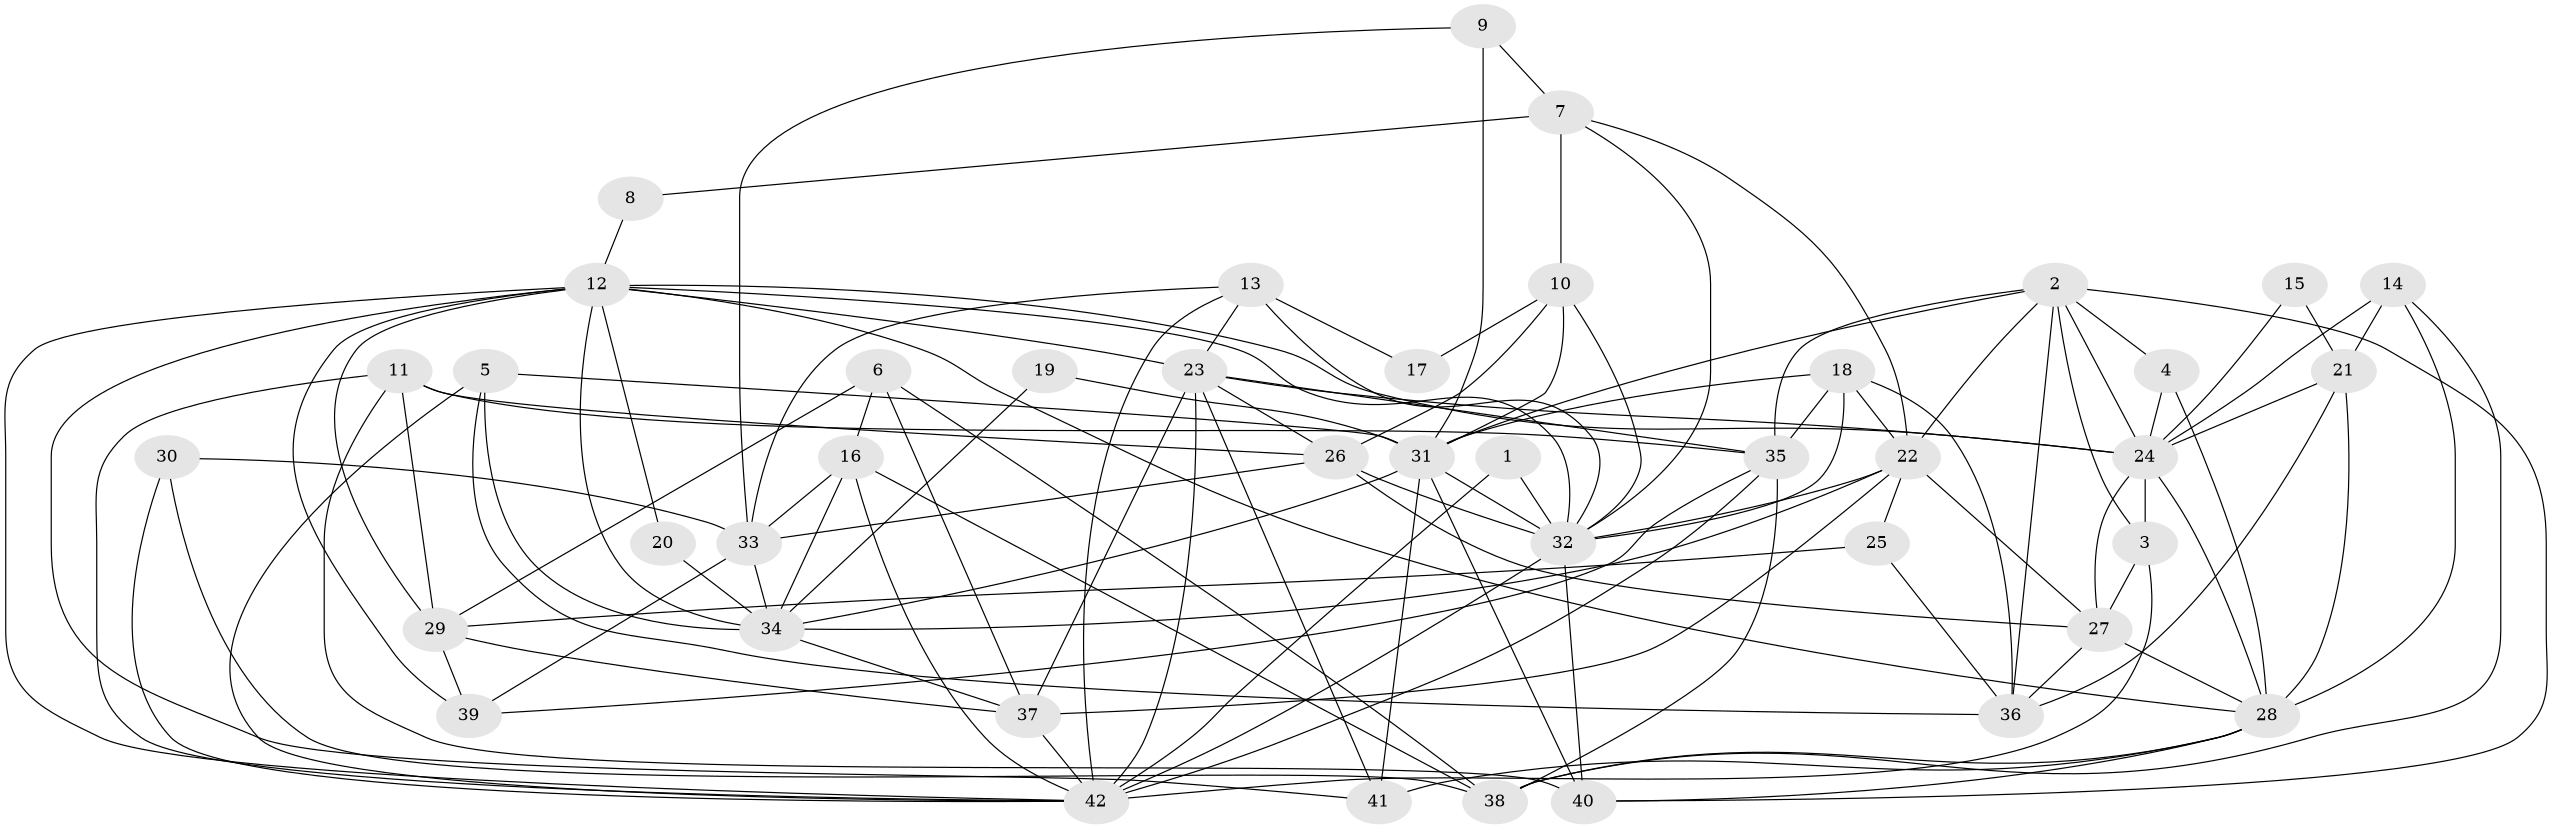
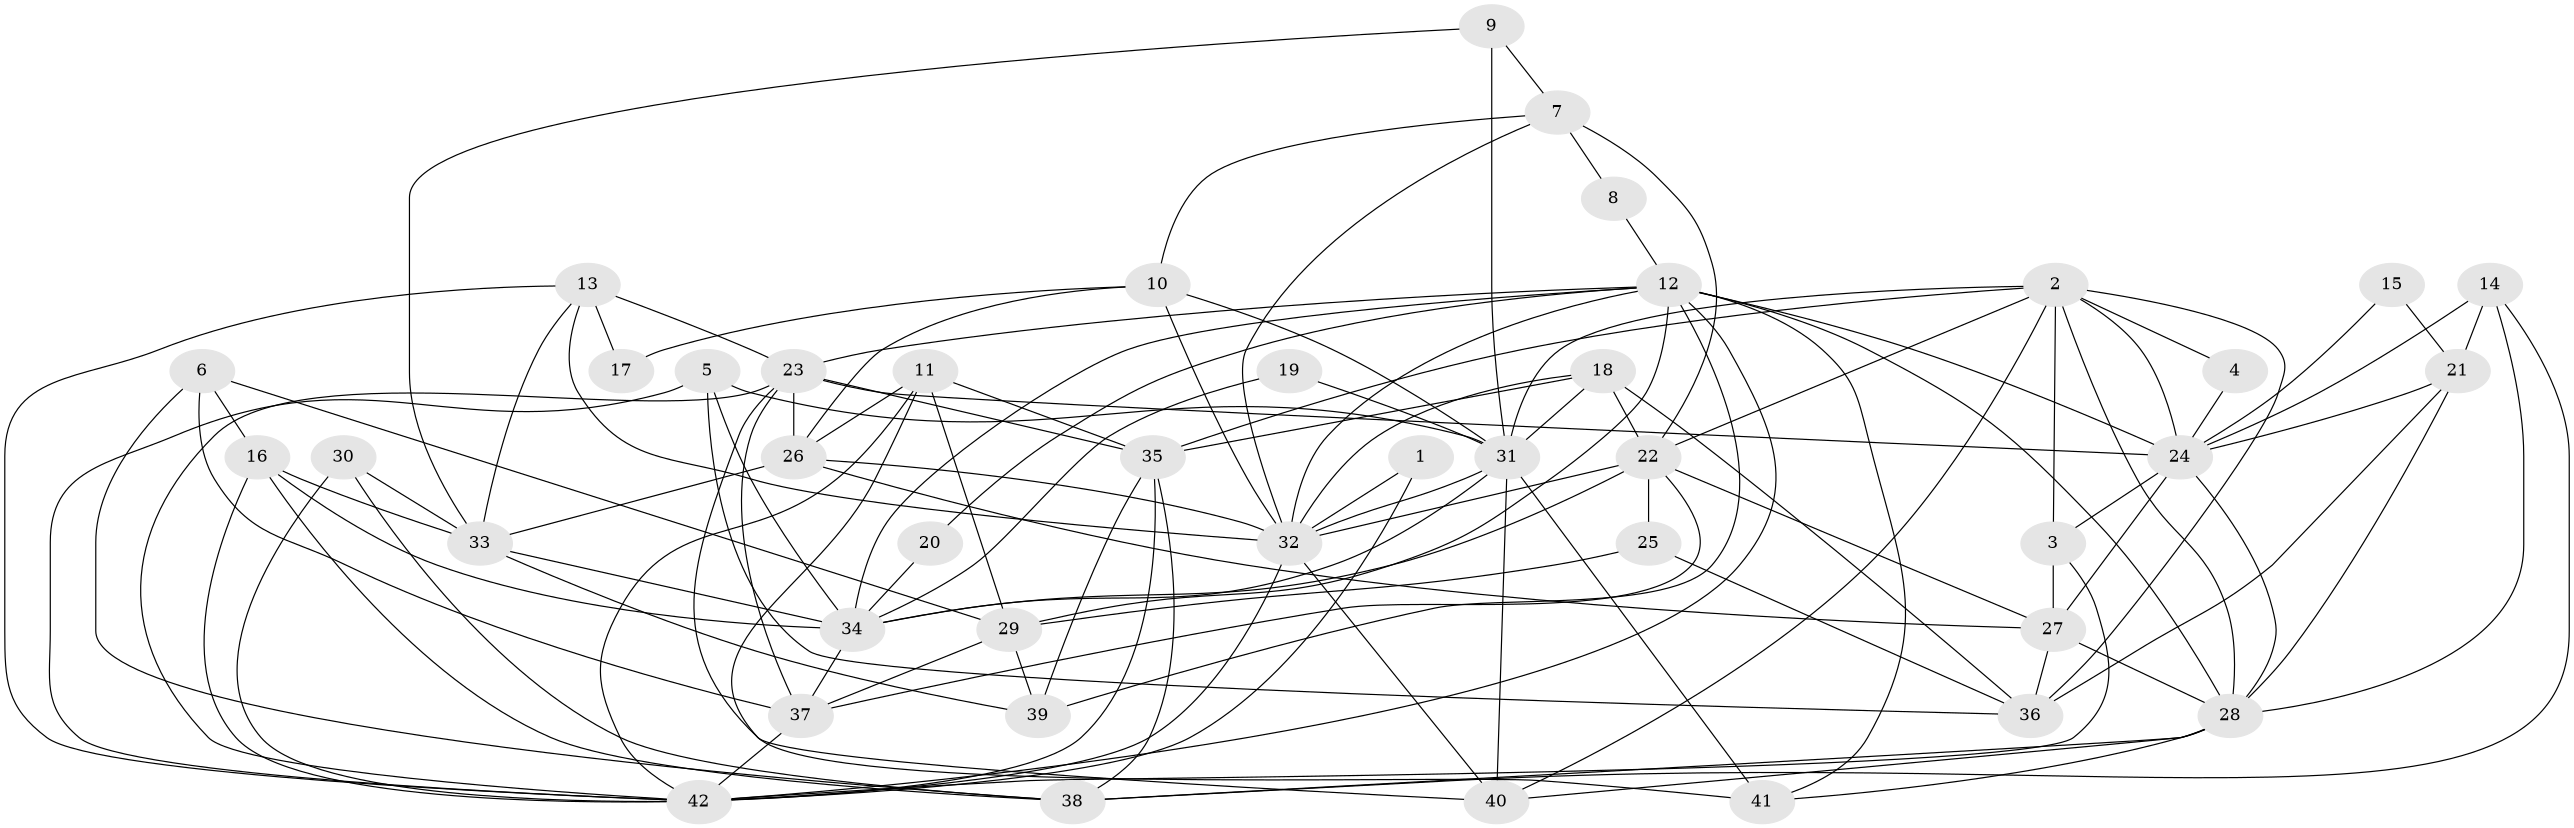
(2234, 539) -> (2159, 512)
